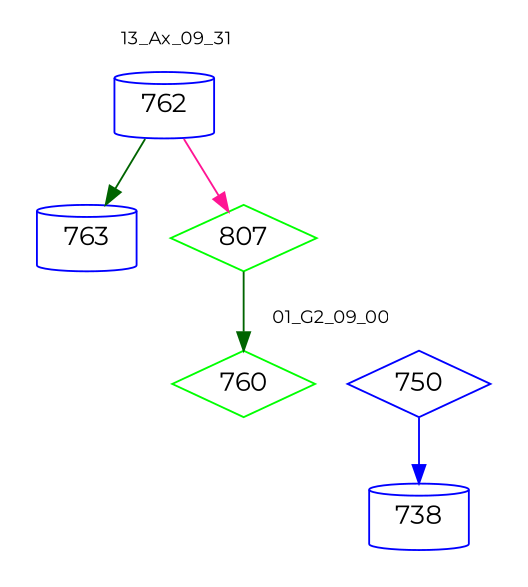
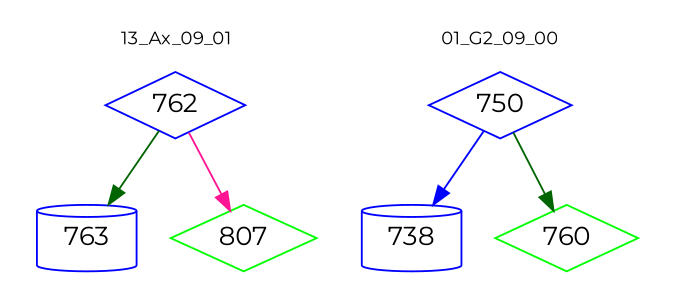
(177, 40) -> (177, 40)
(164, 105) -> (175, 105)
(244, 312) -> (529, 163)
